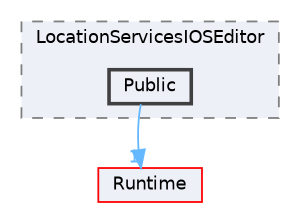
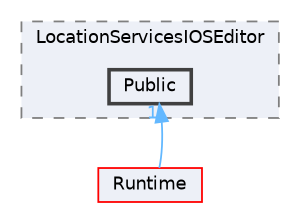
(138, 129) -> (162, 145)
